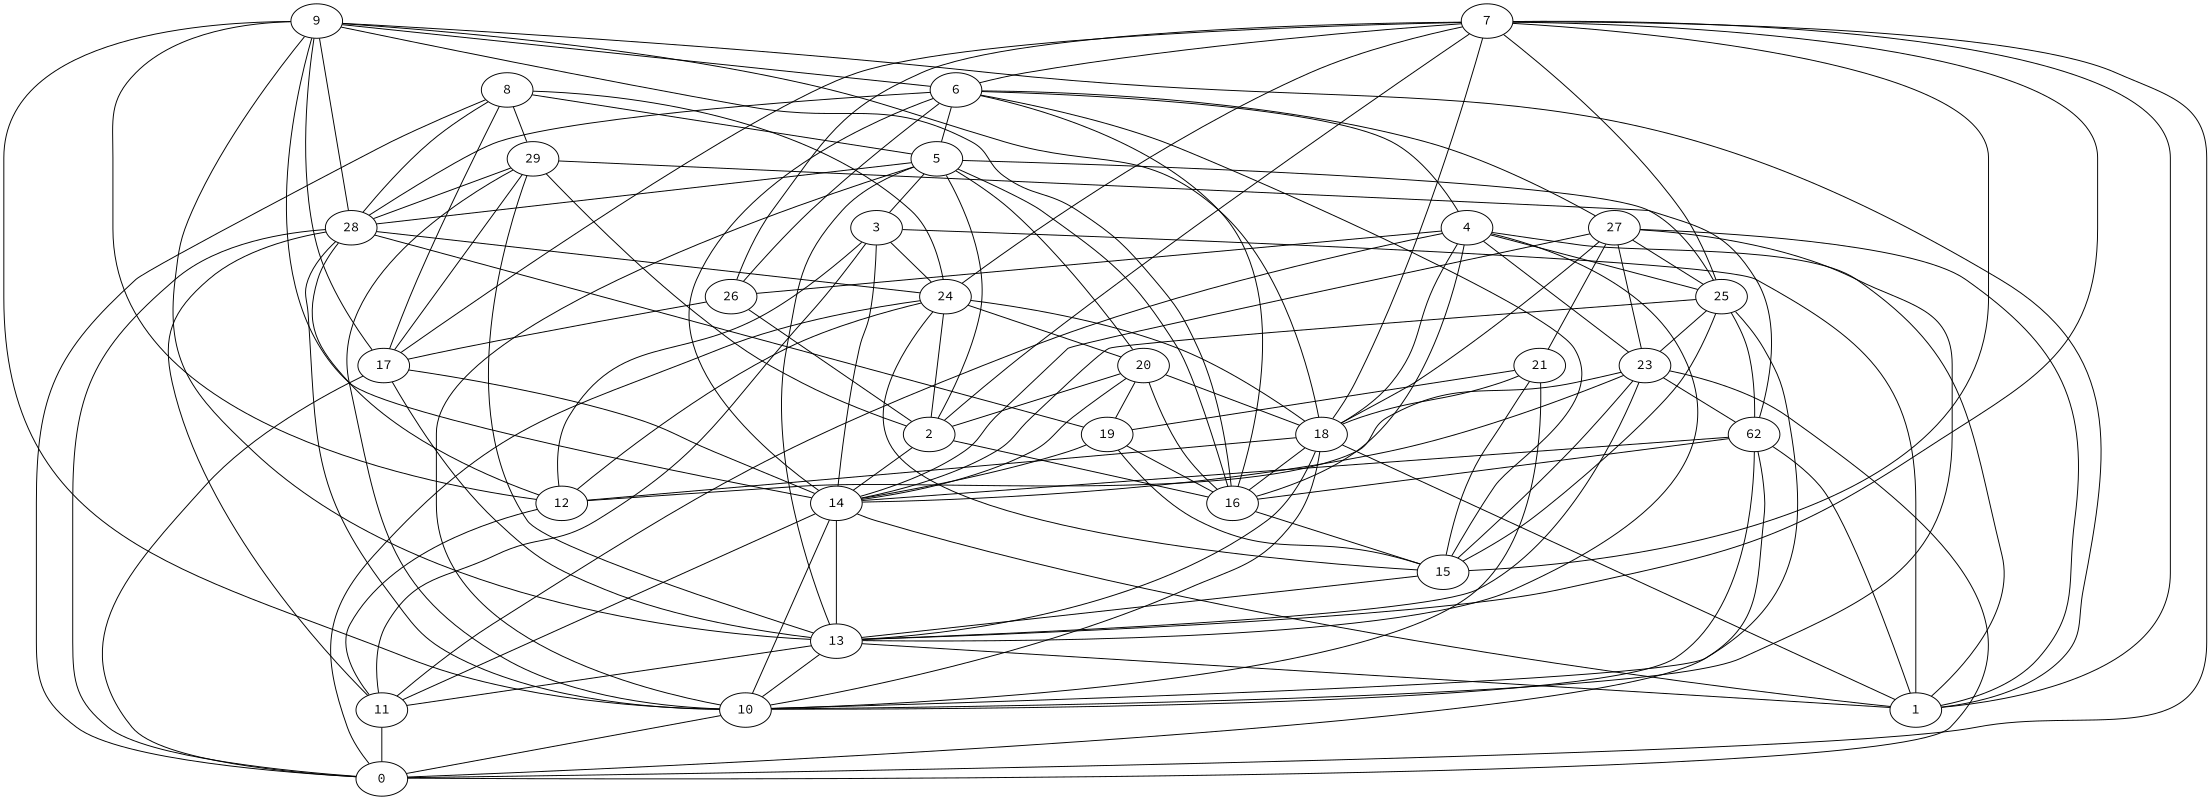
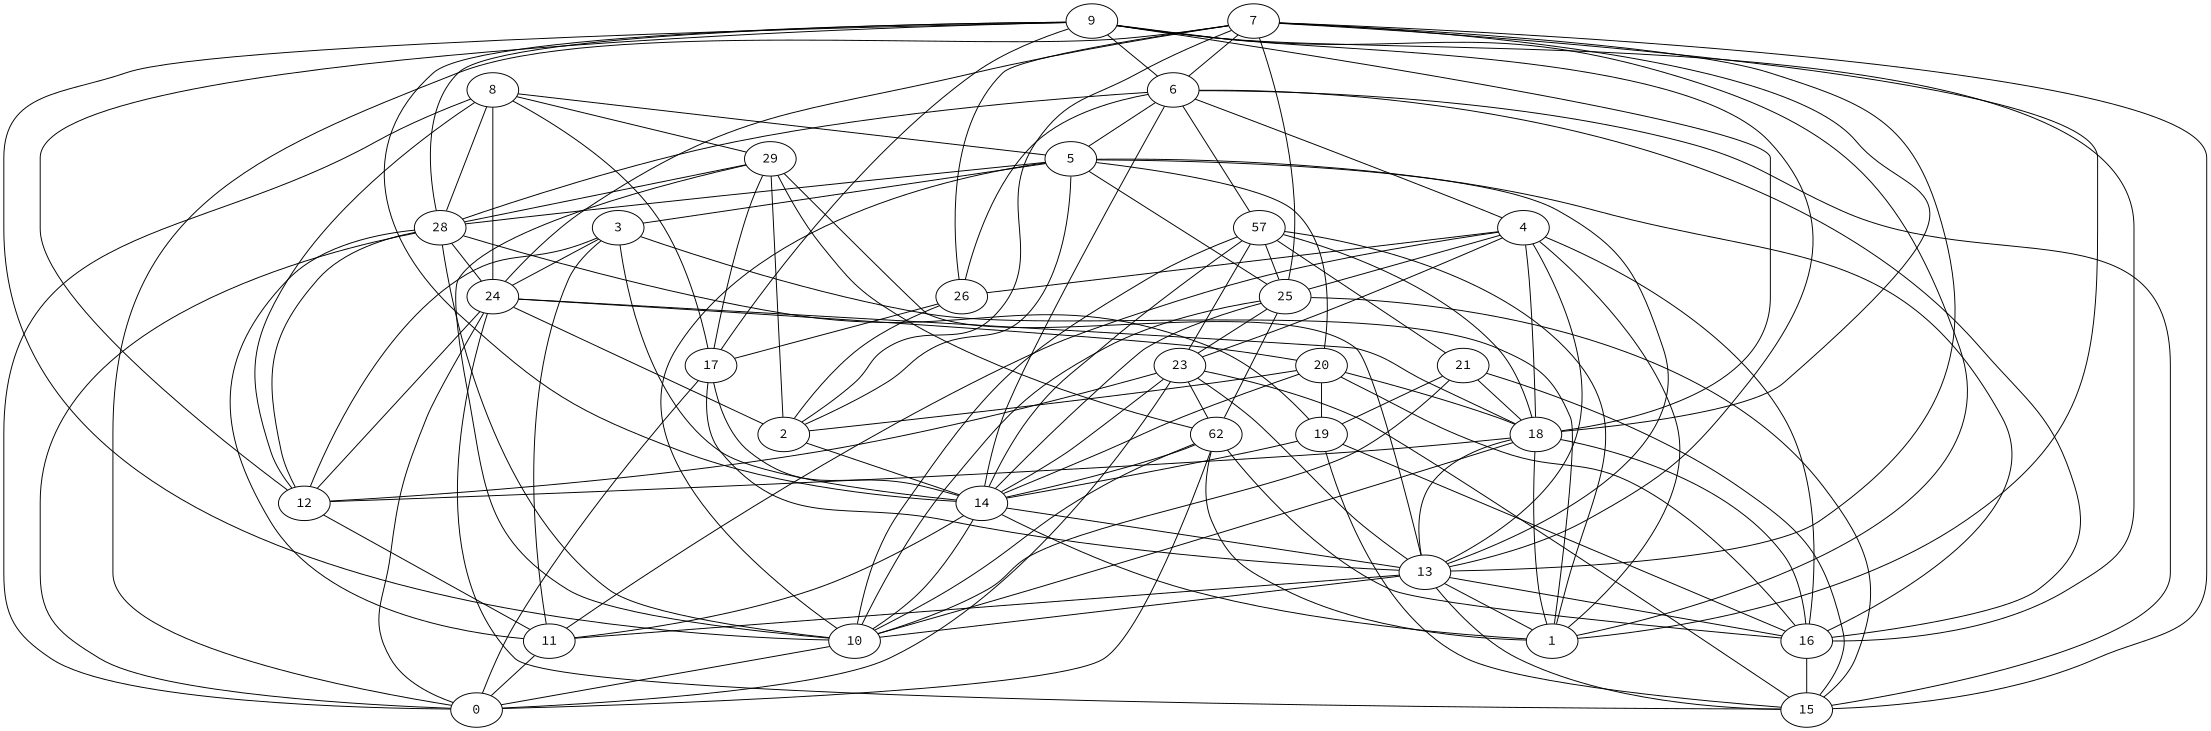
(920, 59) -> none
(1614, 228) -> (1259, 228)
none -> (305, 255)
(1081, 469) -> (1616, 607)
